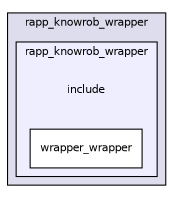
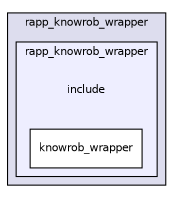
(86, 149) -> (86, 149)
